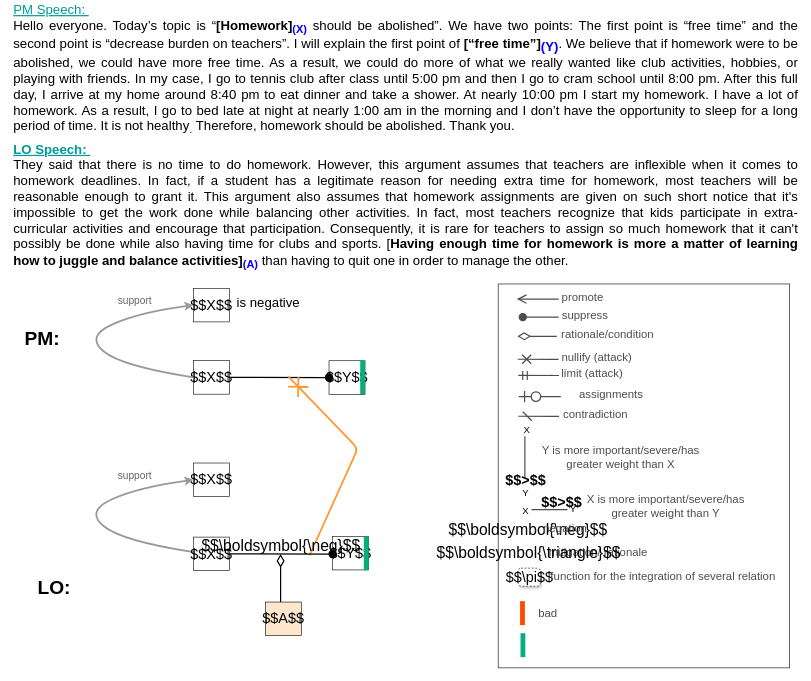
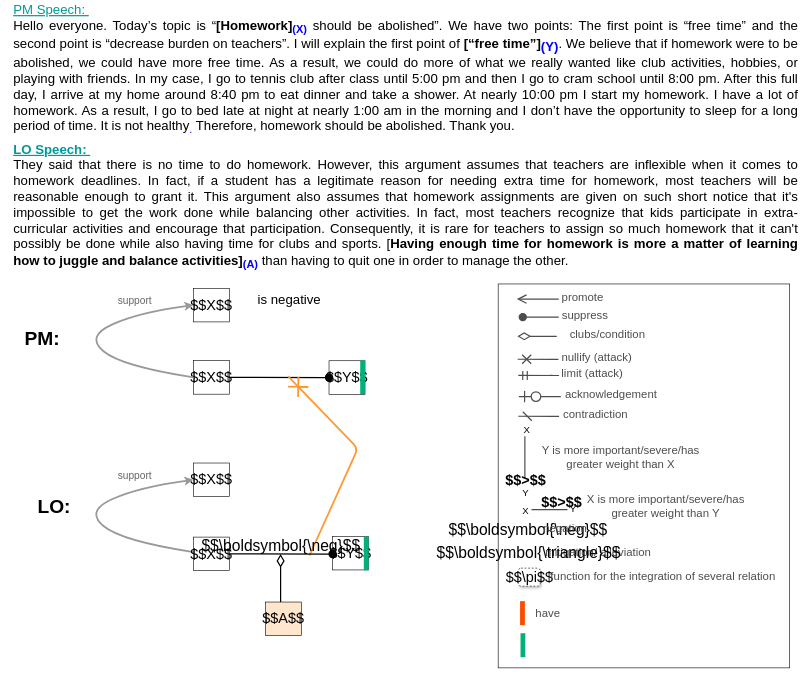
(269, 303) -> (290, 300)
(608, 335) -> (608, 335)
(611, 395) -> (611, 395)
(599, 553) -> (599, 553)
(54, 588) -> (54, 507)
(548, 614) -> (548, 614)
